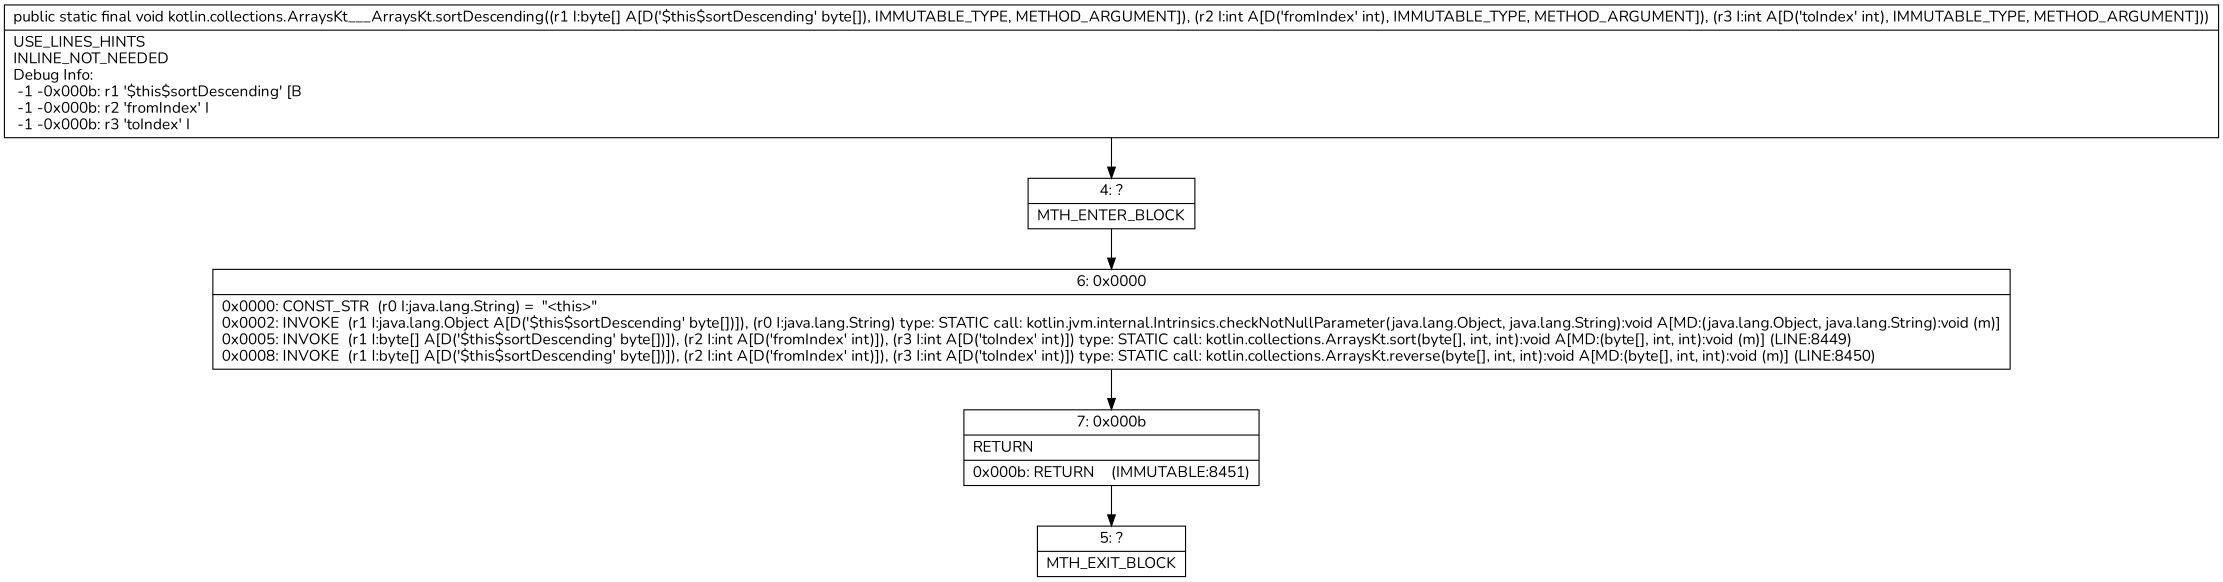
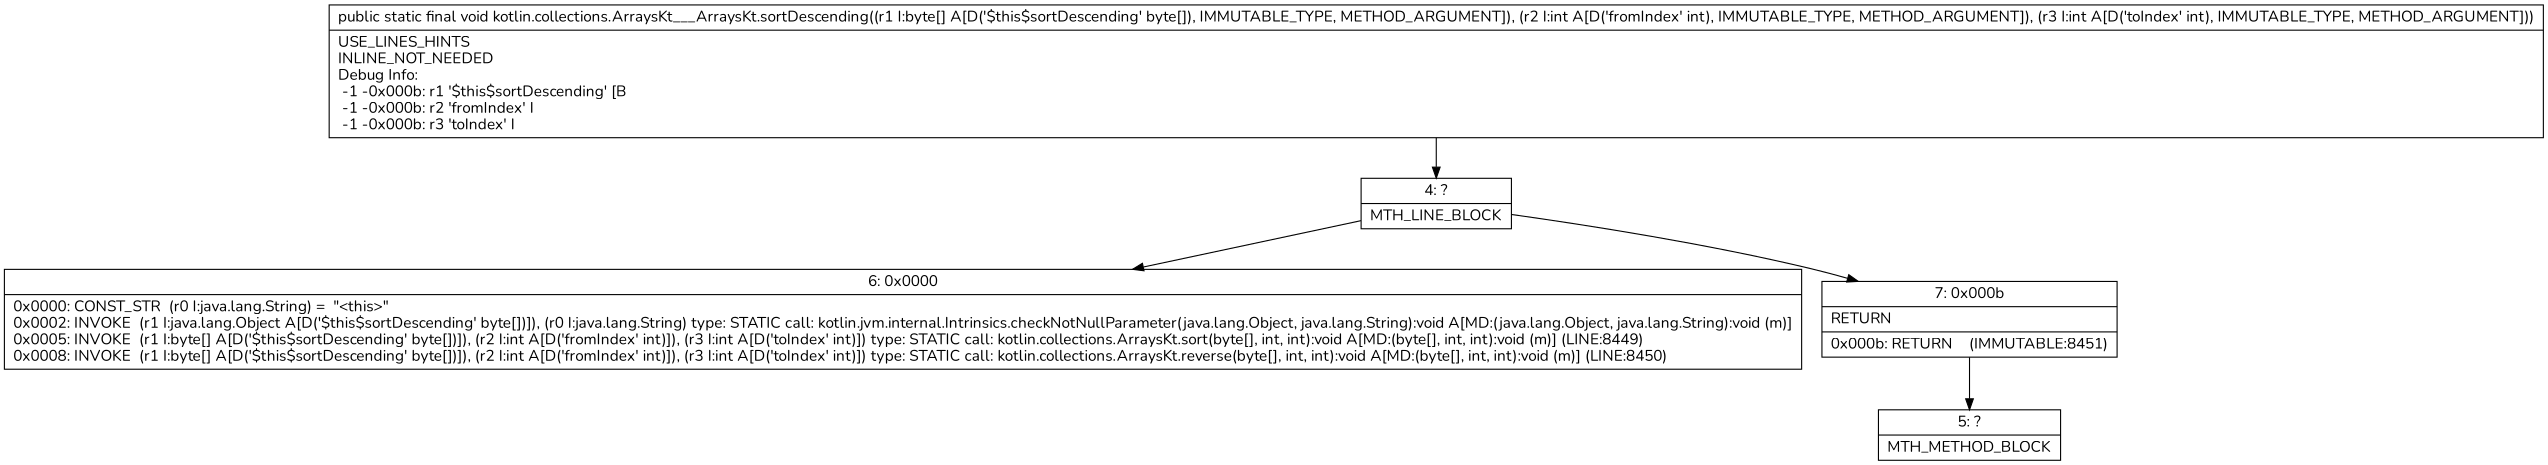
(1111, 216) -> (1436, 216)
(1111, 384) -> (1681, 242)
(1111, 563) -> (1970, 447)
